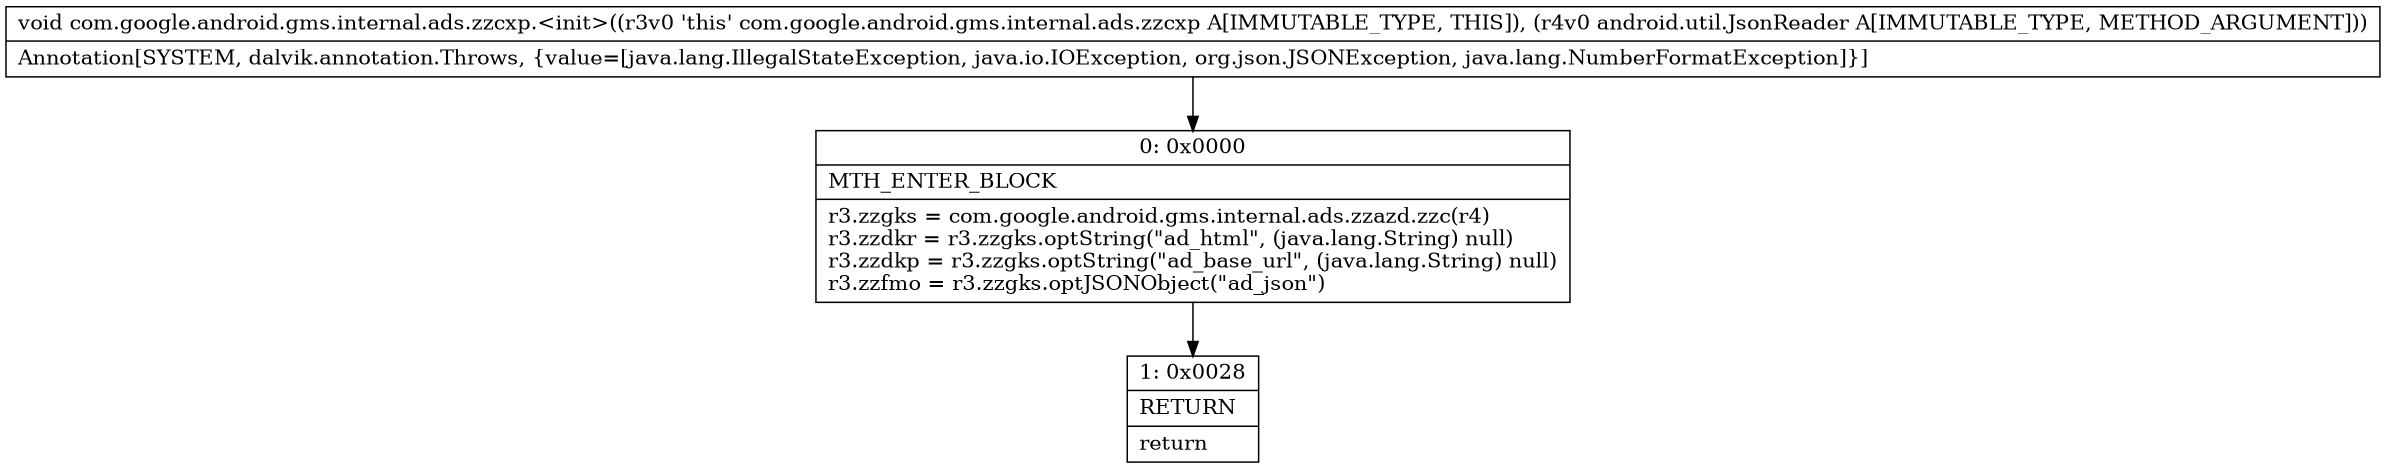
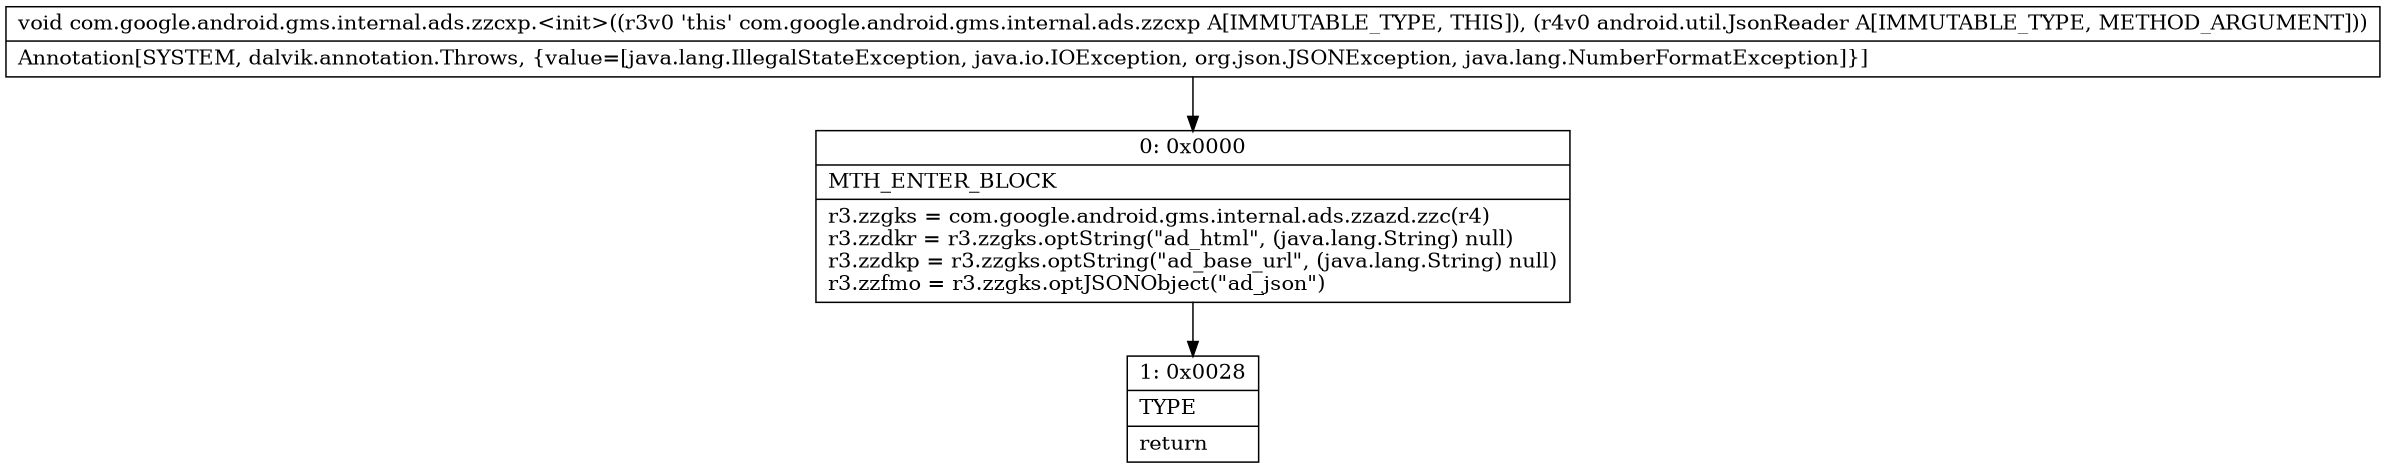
(1188, 408) -> (1168, 408)
